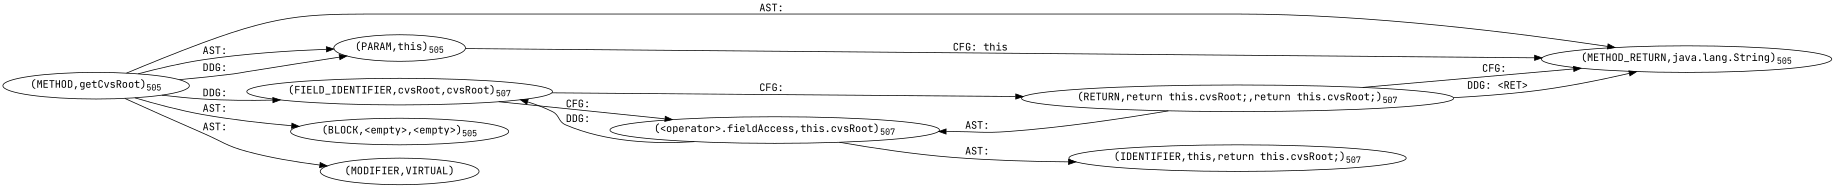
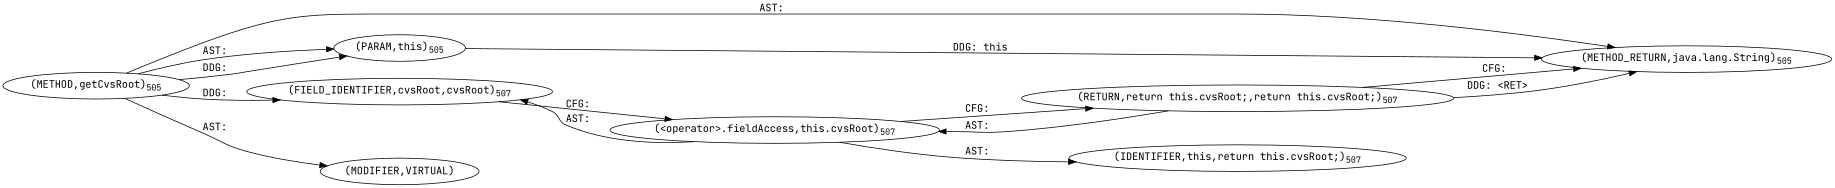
(980, 48) -> (980, 48)
(784, 95) -> (993, 115)
(581, 119) -> (581, 119)
(400, 132) -> none
